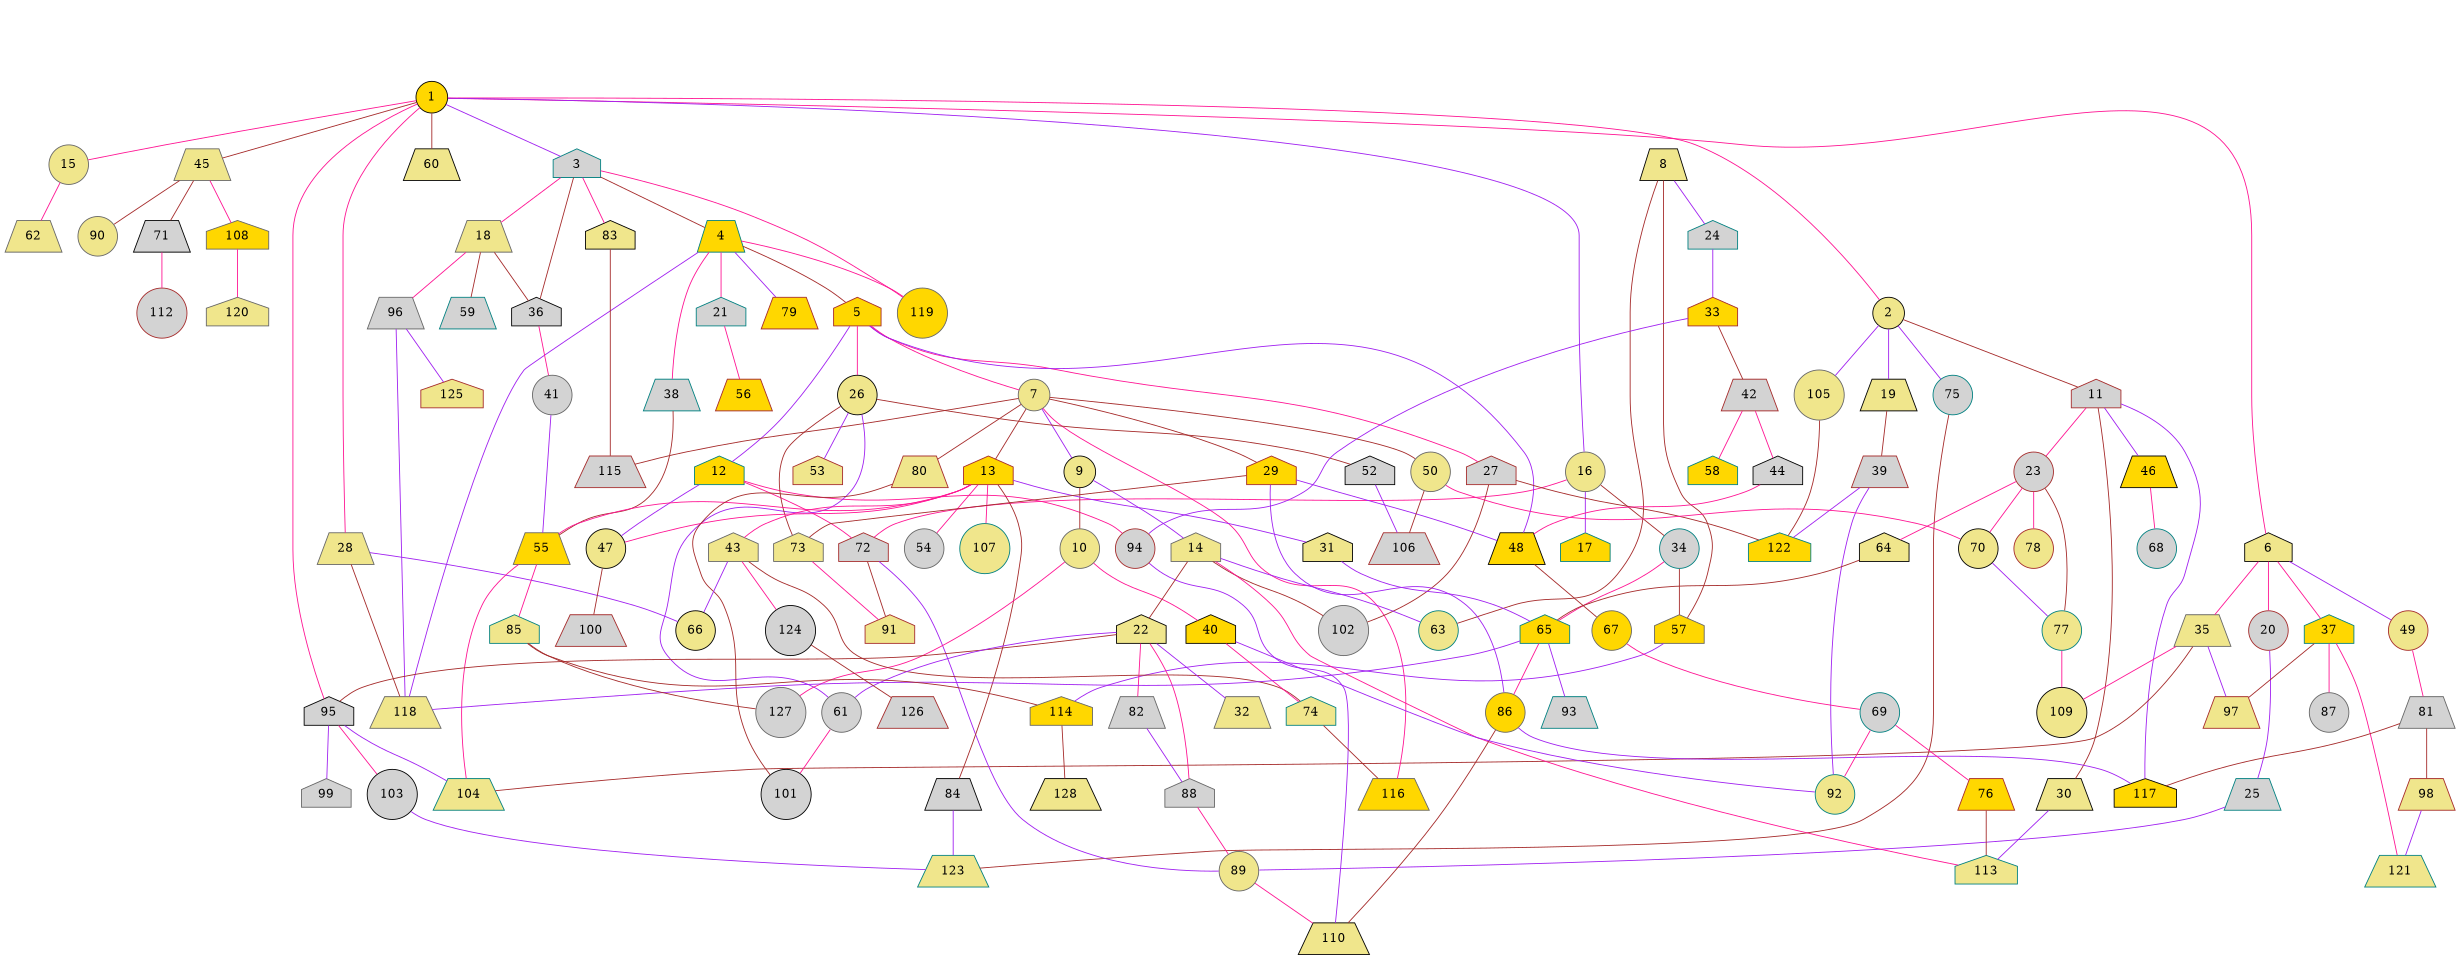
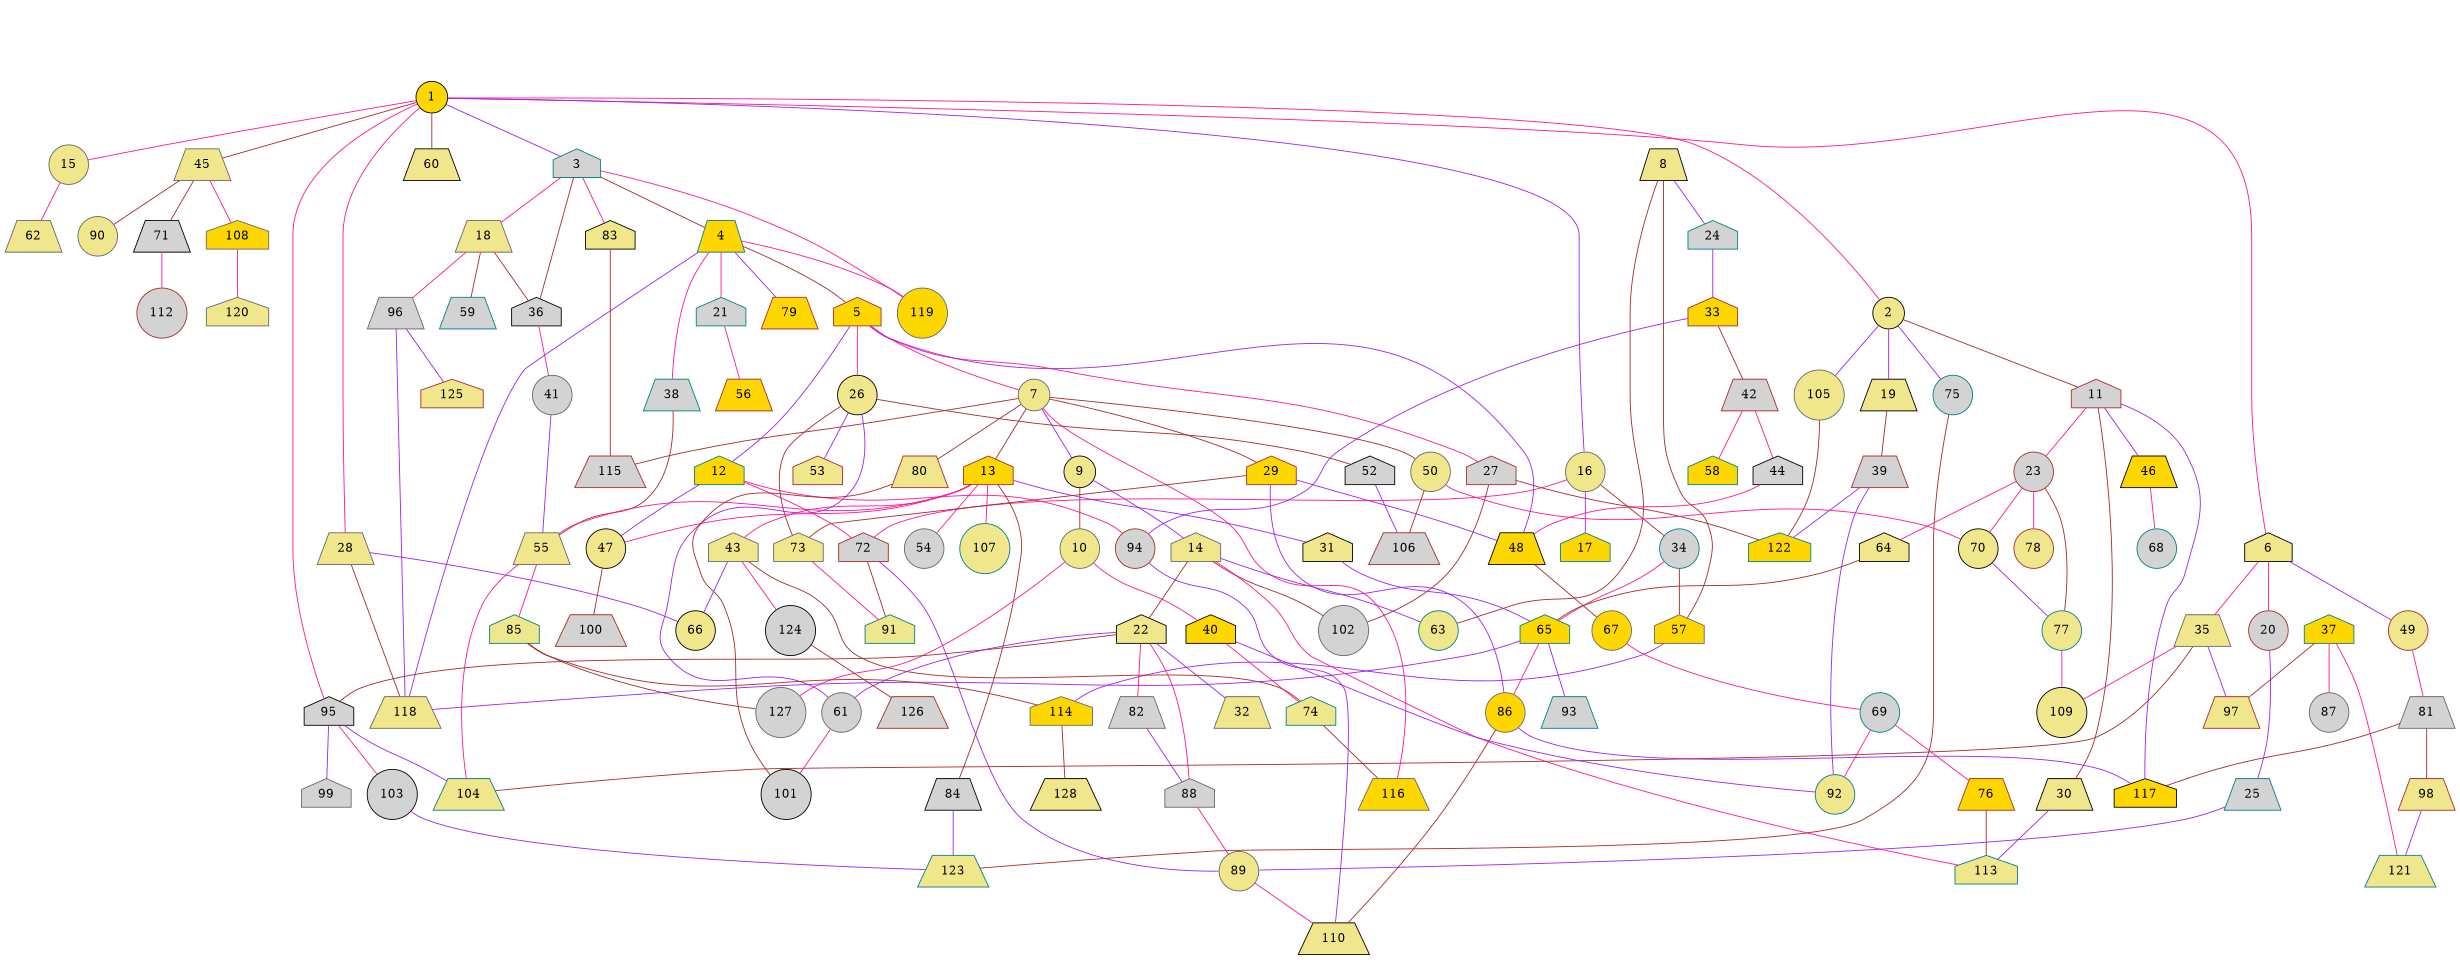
(542, 549) -> (542, 549)
(2299, 590) -> none
(890, 631) -> (890, 631)
